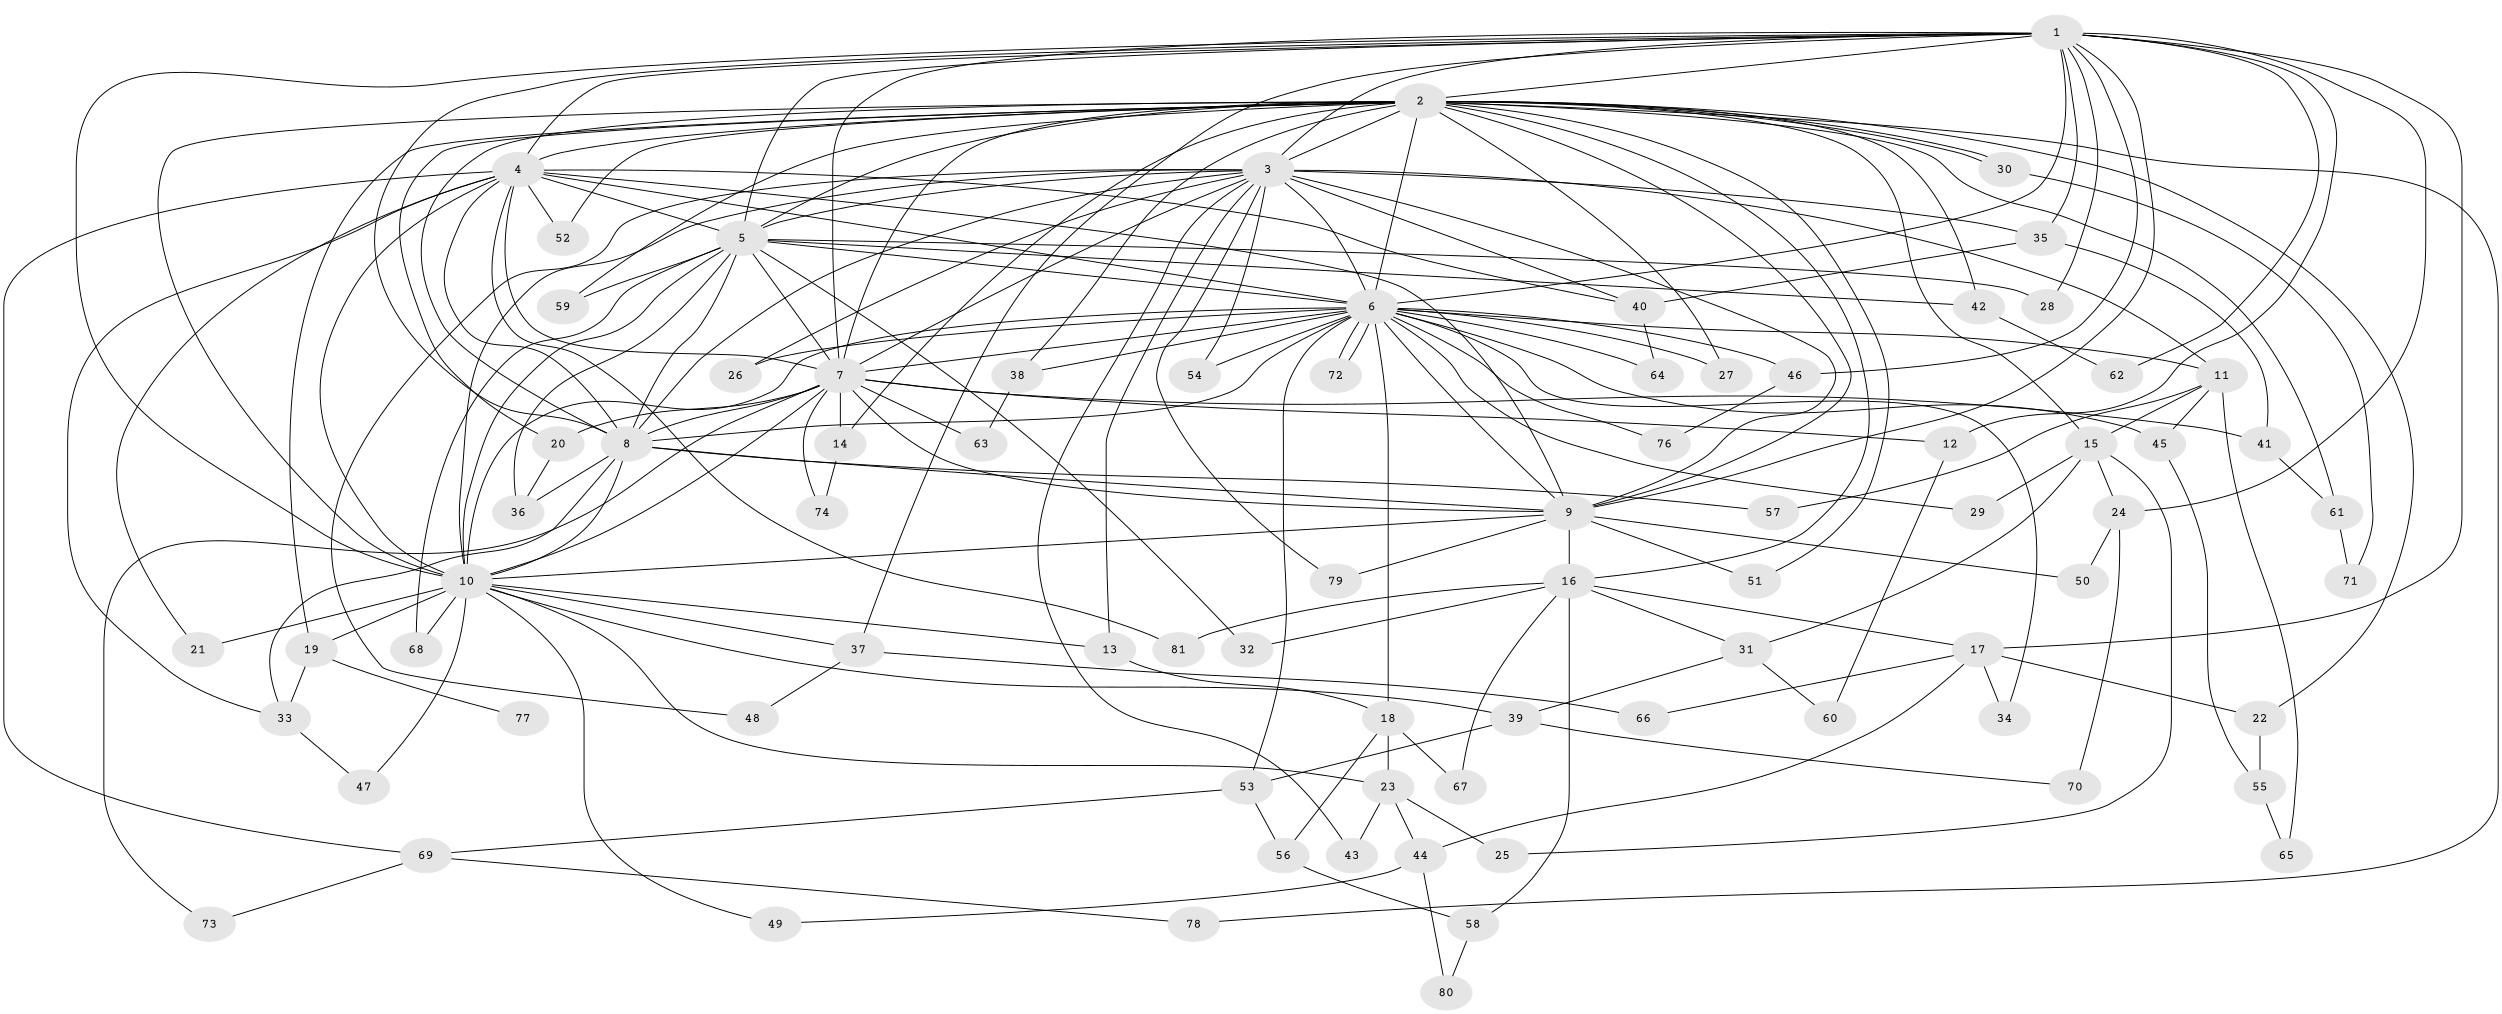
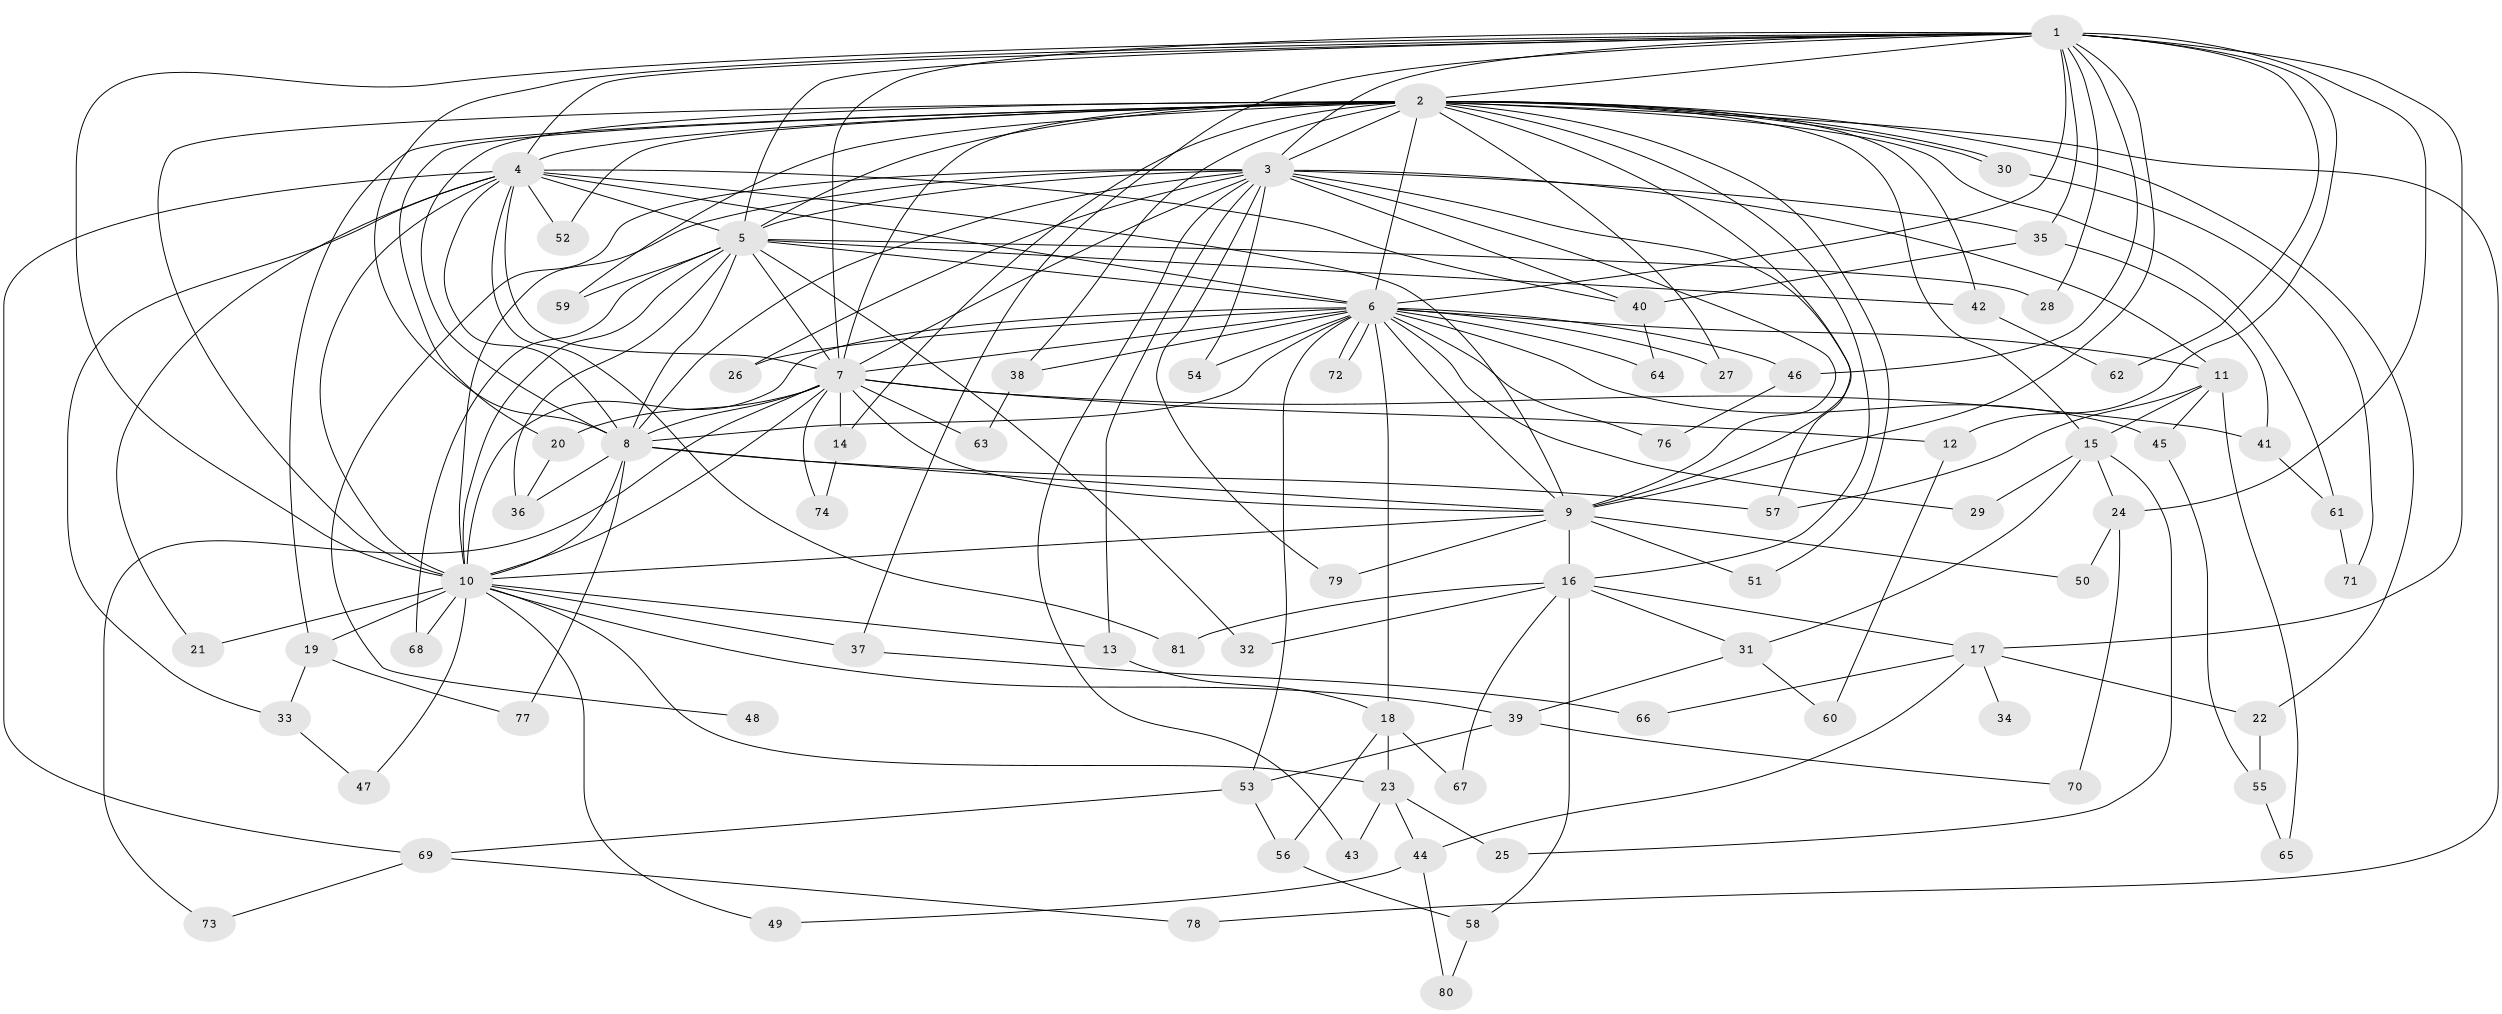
(1326, 223) -> (1668, 245)
(1758, 403) -> none
(442, 561) -> (589, 585)
(806, 684) -> none
